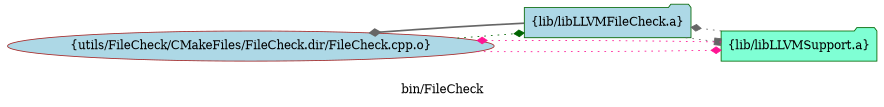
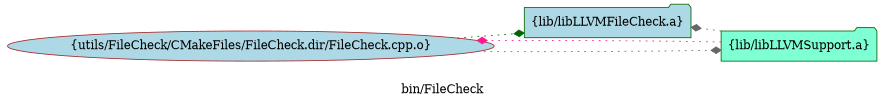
(452, 27) -> none
(699, 39) -> none
(594, 52) -> (594, 52)
